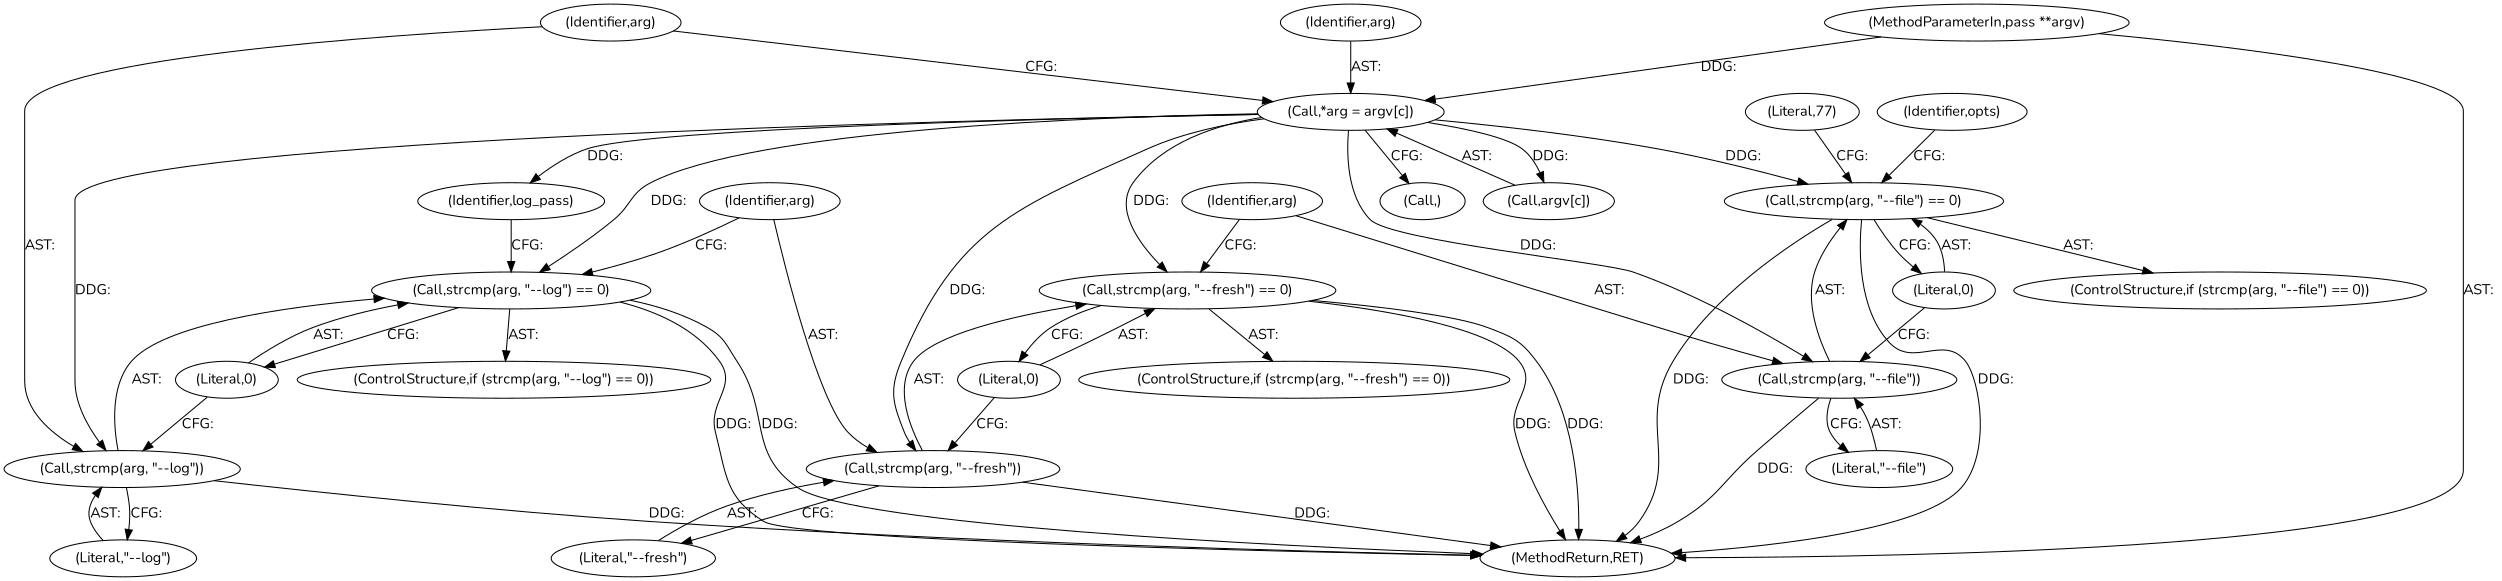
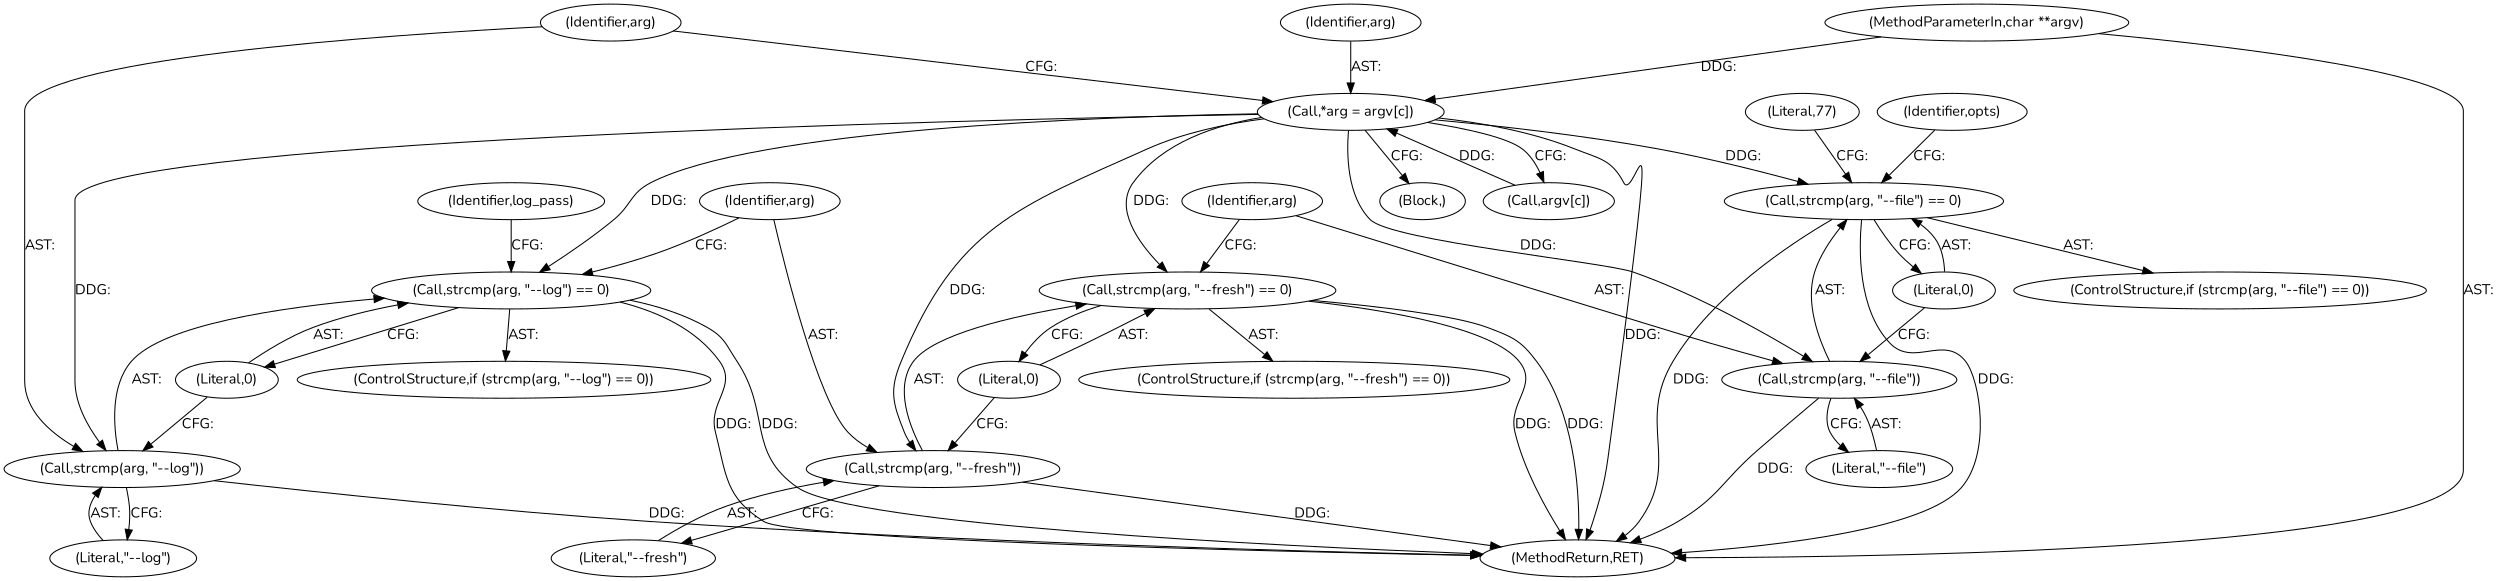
(1977, 23) -> (1977, 23)
(894, 125) -> (1636, 236)
(1479, 157) -> (1479, 157)
(1552, 157) -> (1552, 157)
(1423, 201) -> (1423, 201)
